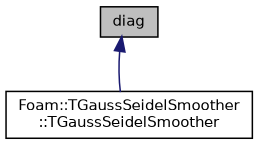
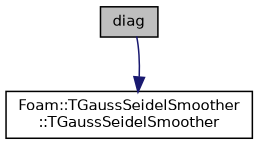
(119, 72) -> (139, 56)
